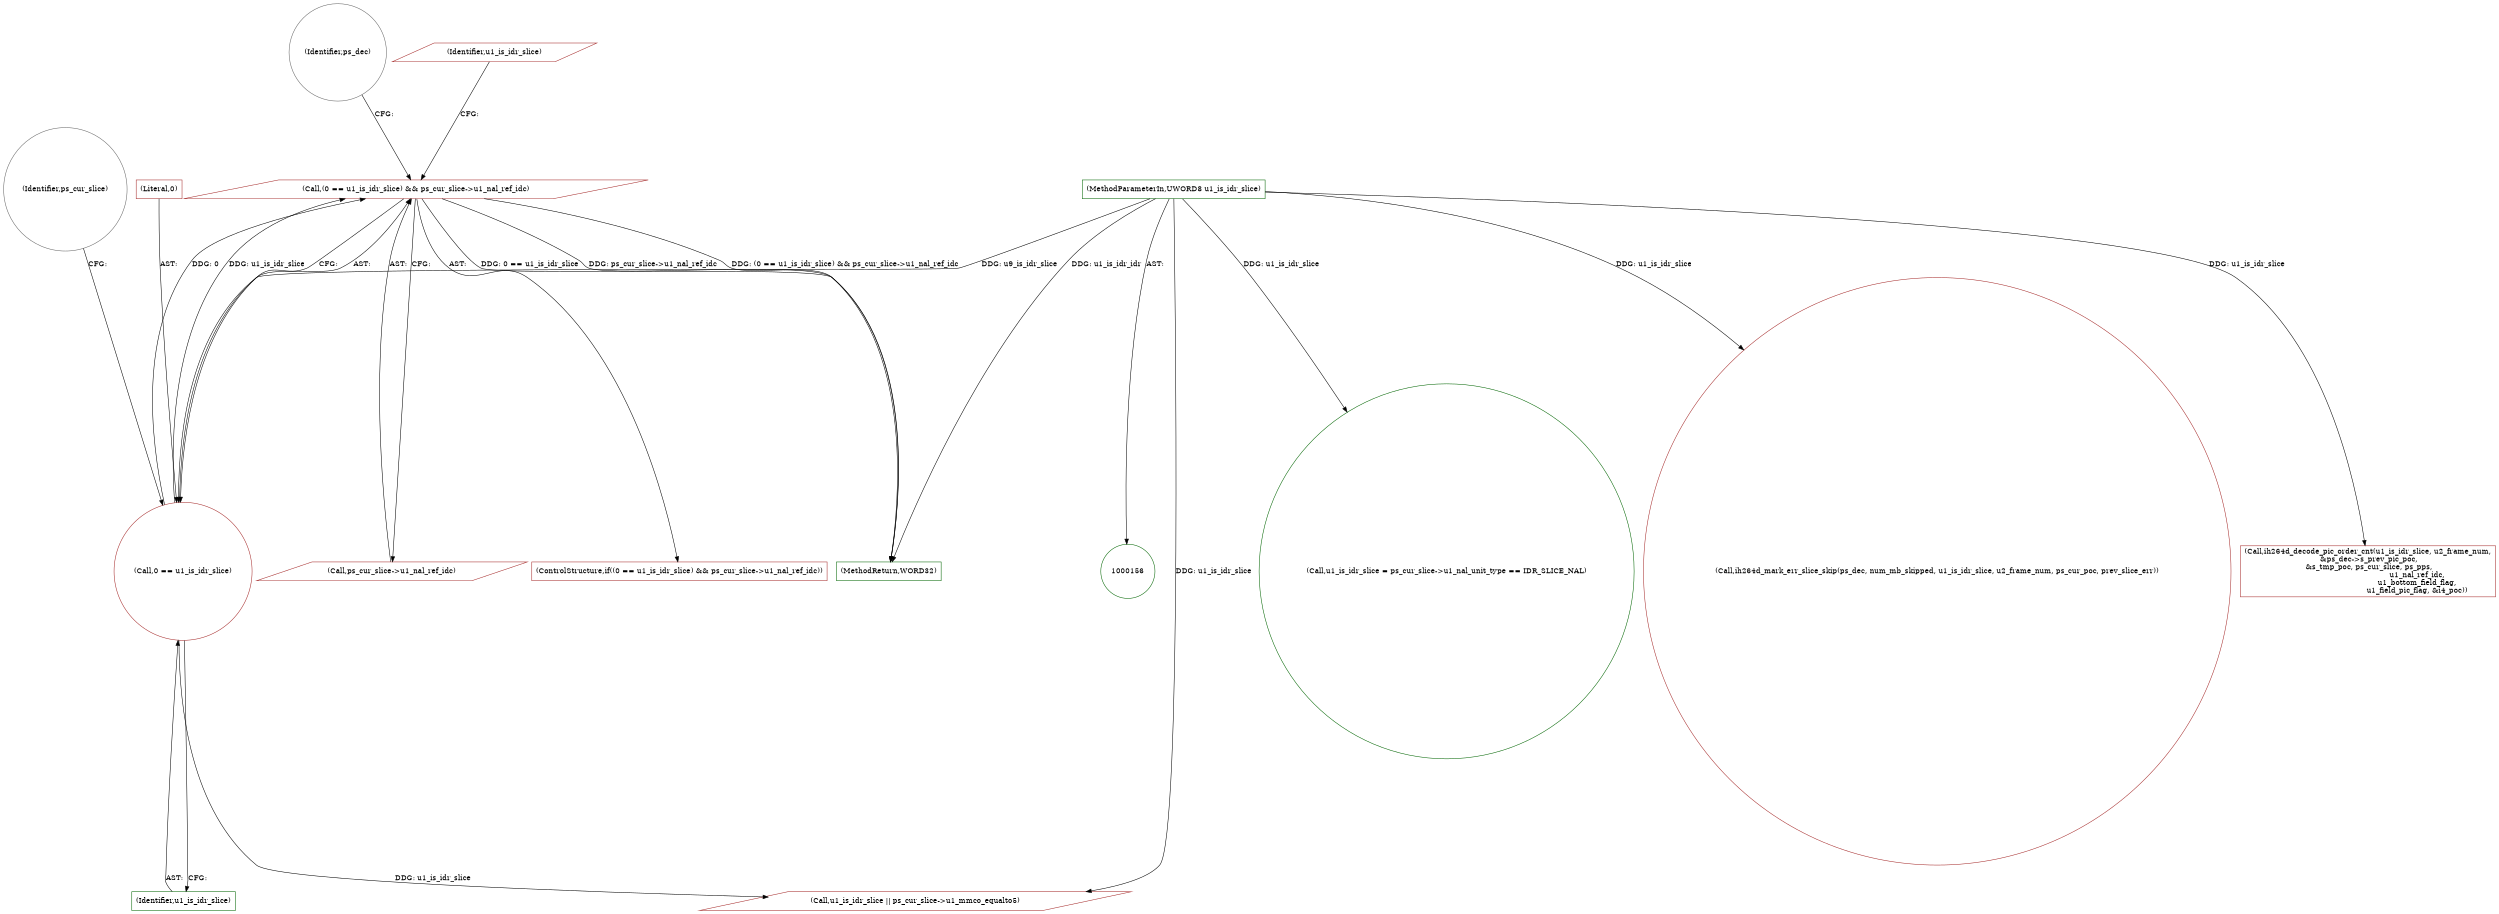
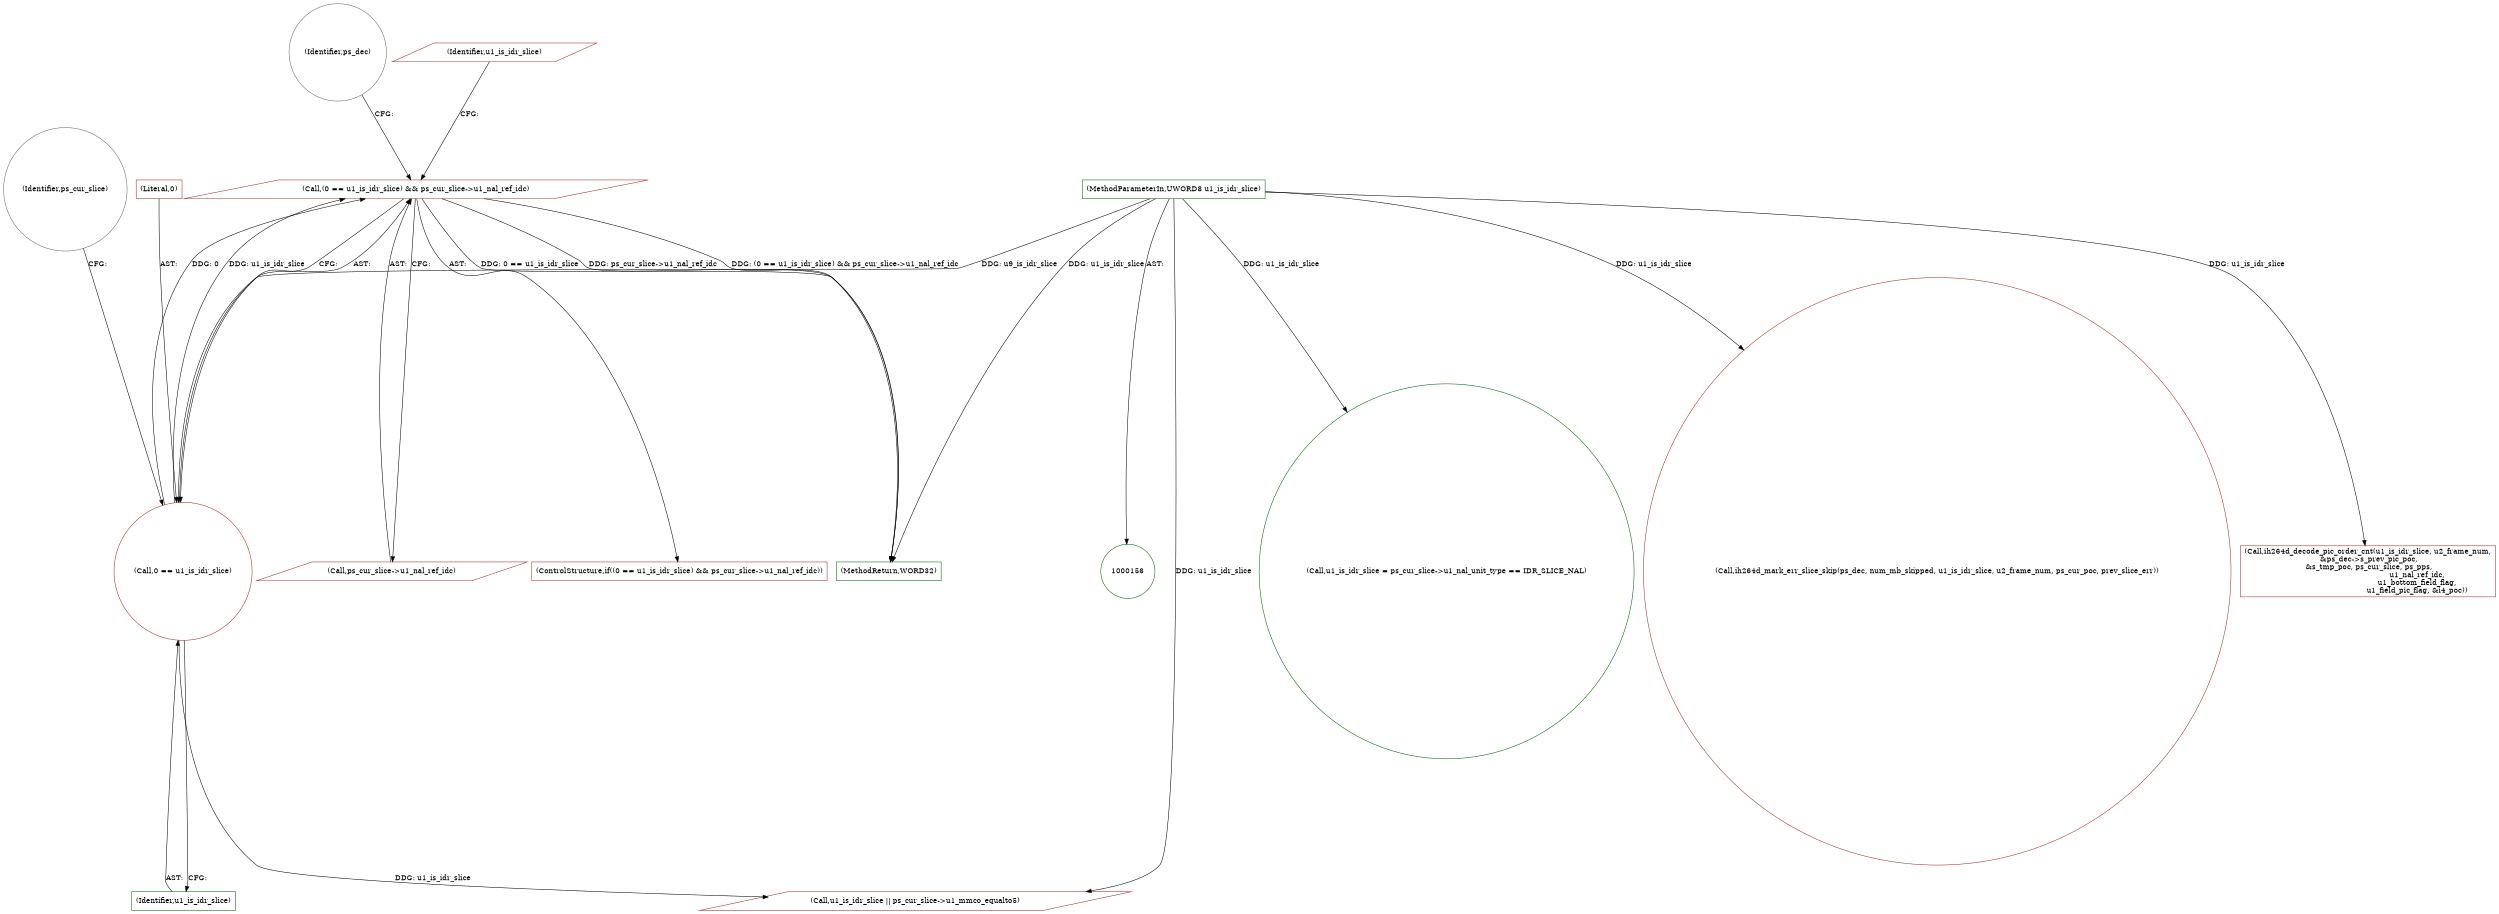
(1107, 264) -> (1107, 264)
